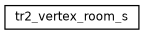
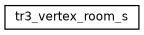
(72, 17) -> (72, 17)
